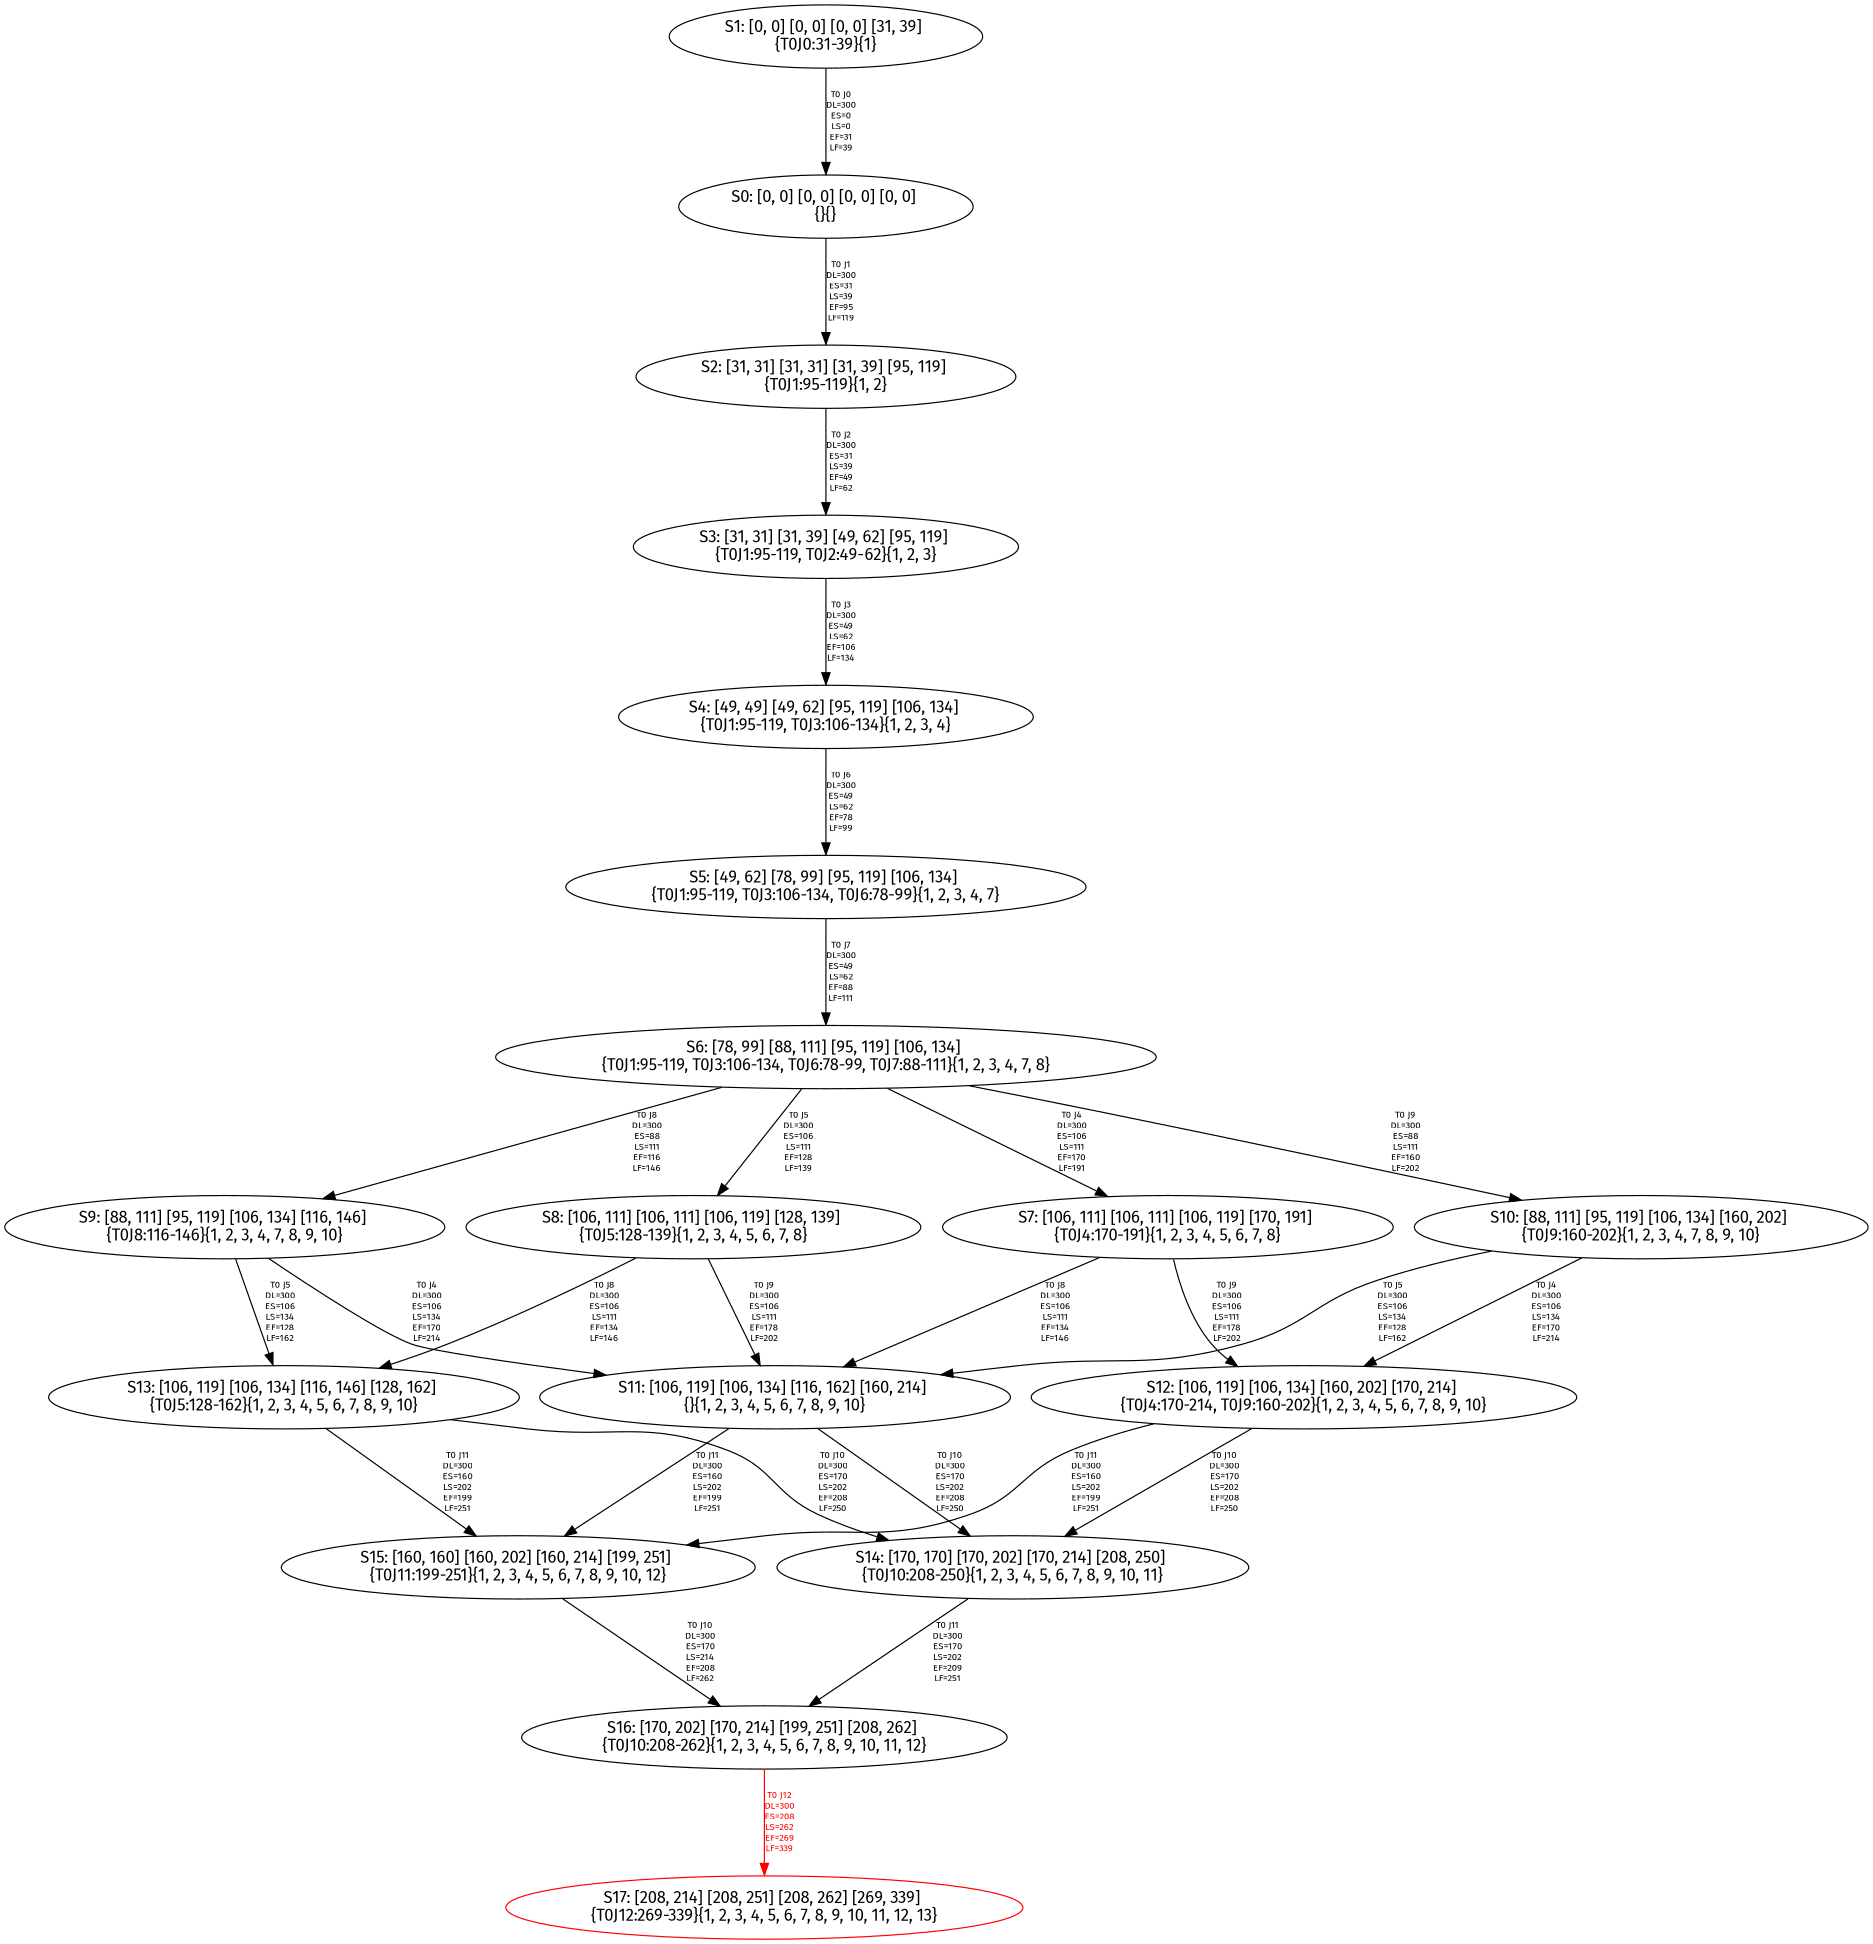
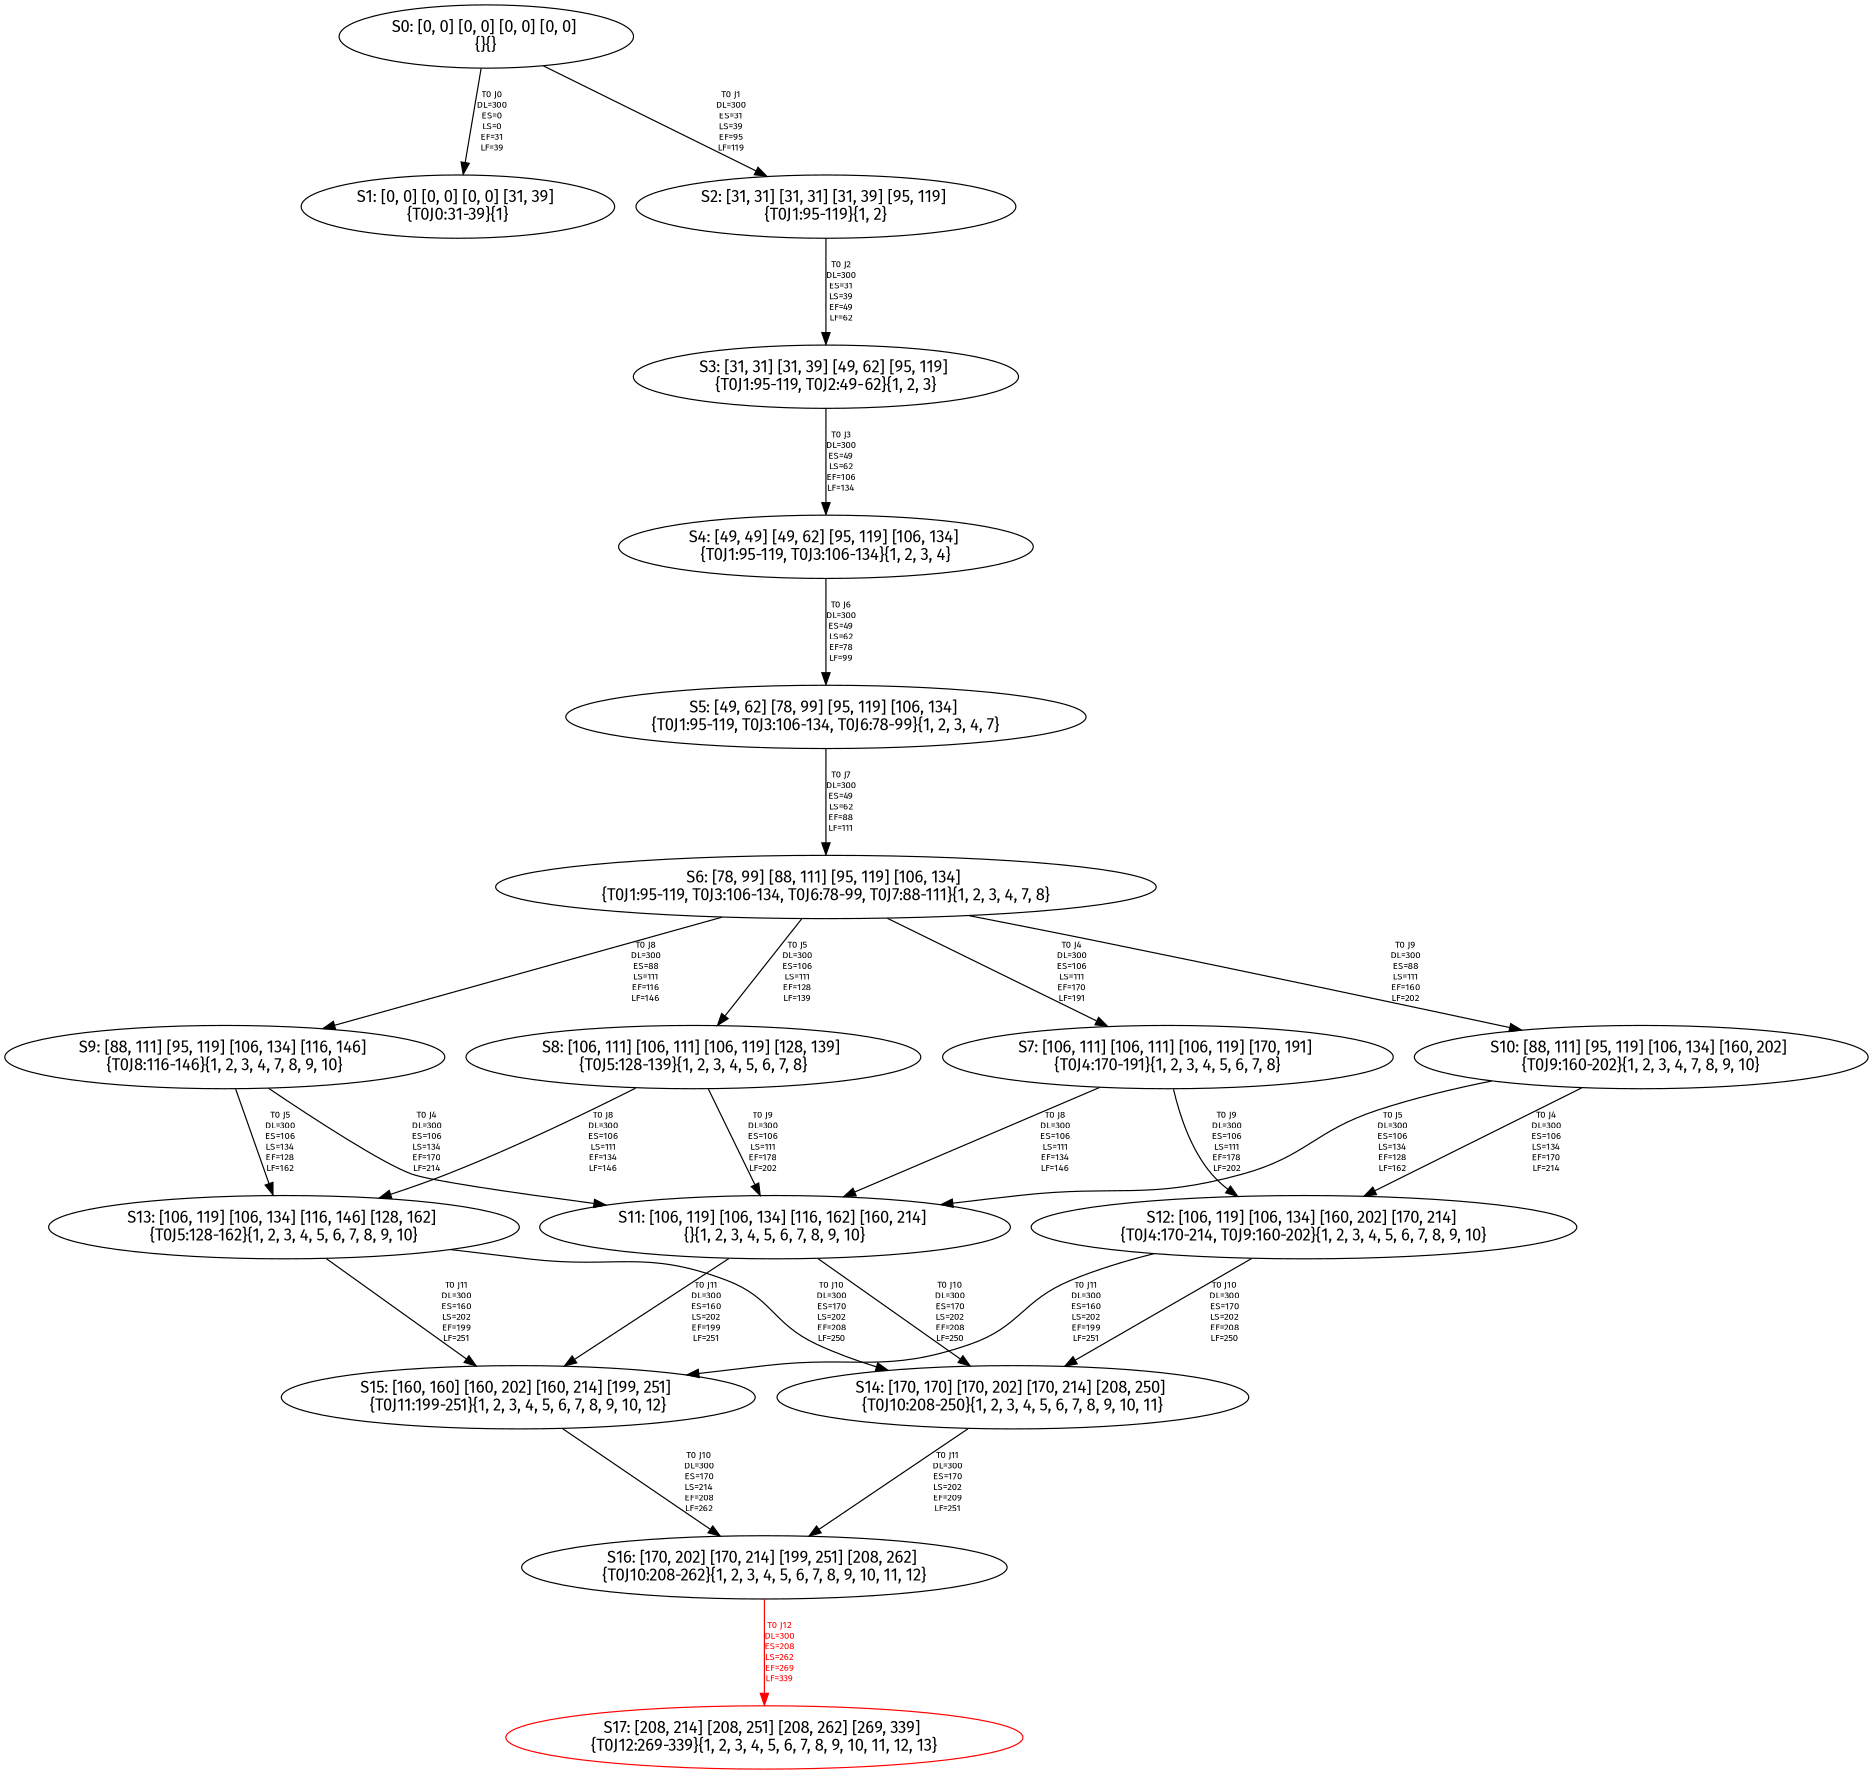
(826, 115) -> (473, 115)
